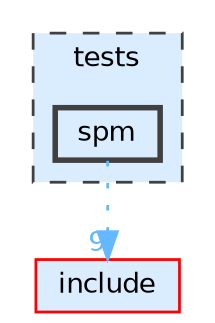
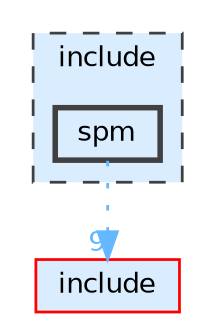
(108, 59) -> (108, 59)
